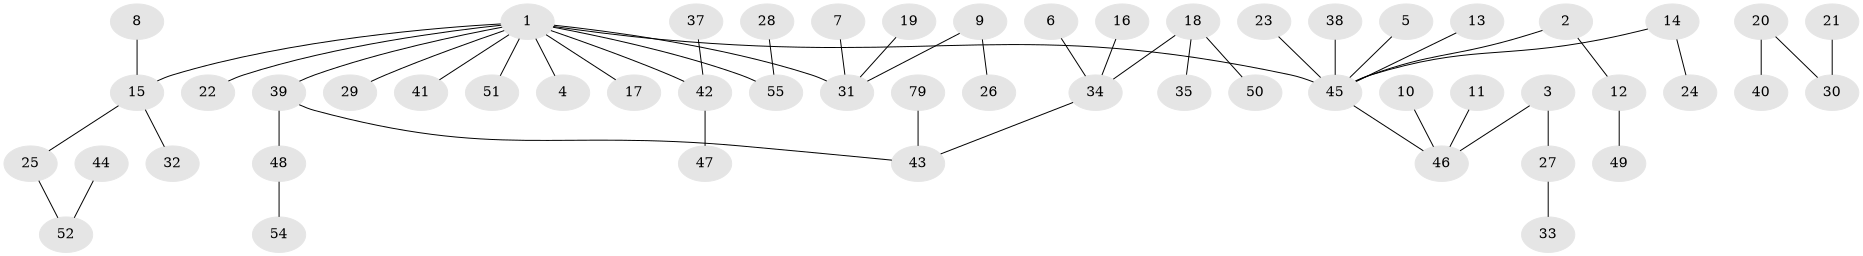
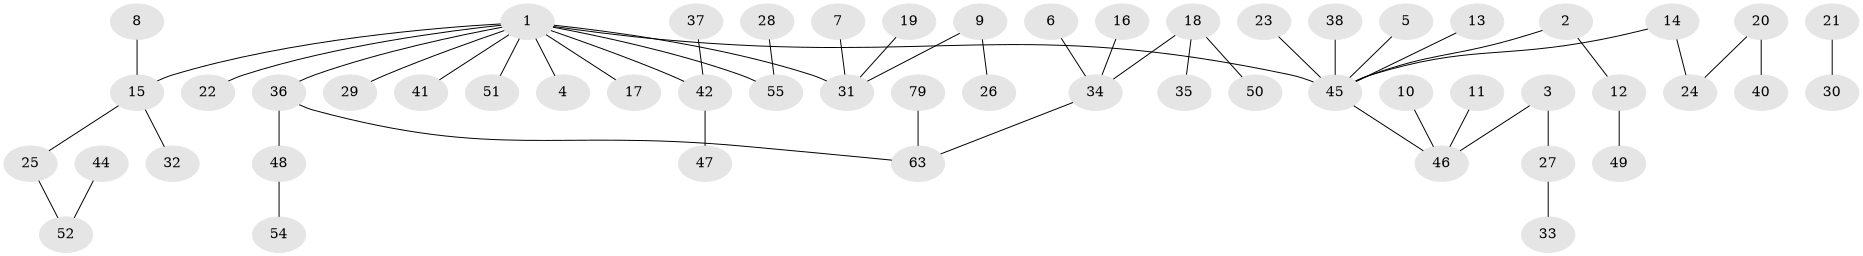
(1797, 57) -> (1726, 57)
(279, 93) -> (279, 93)
(918, 164) -> (918, 164)
